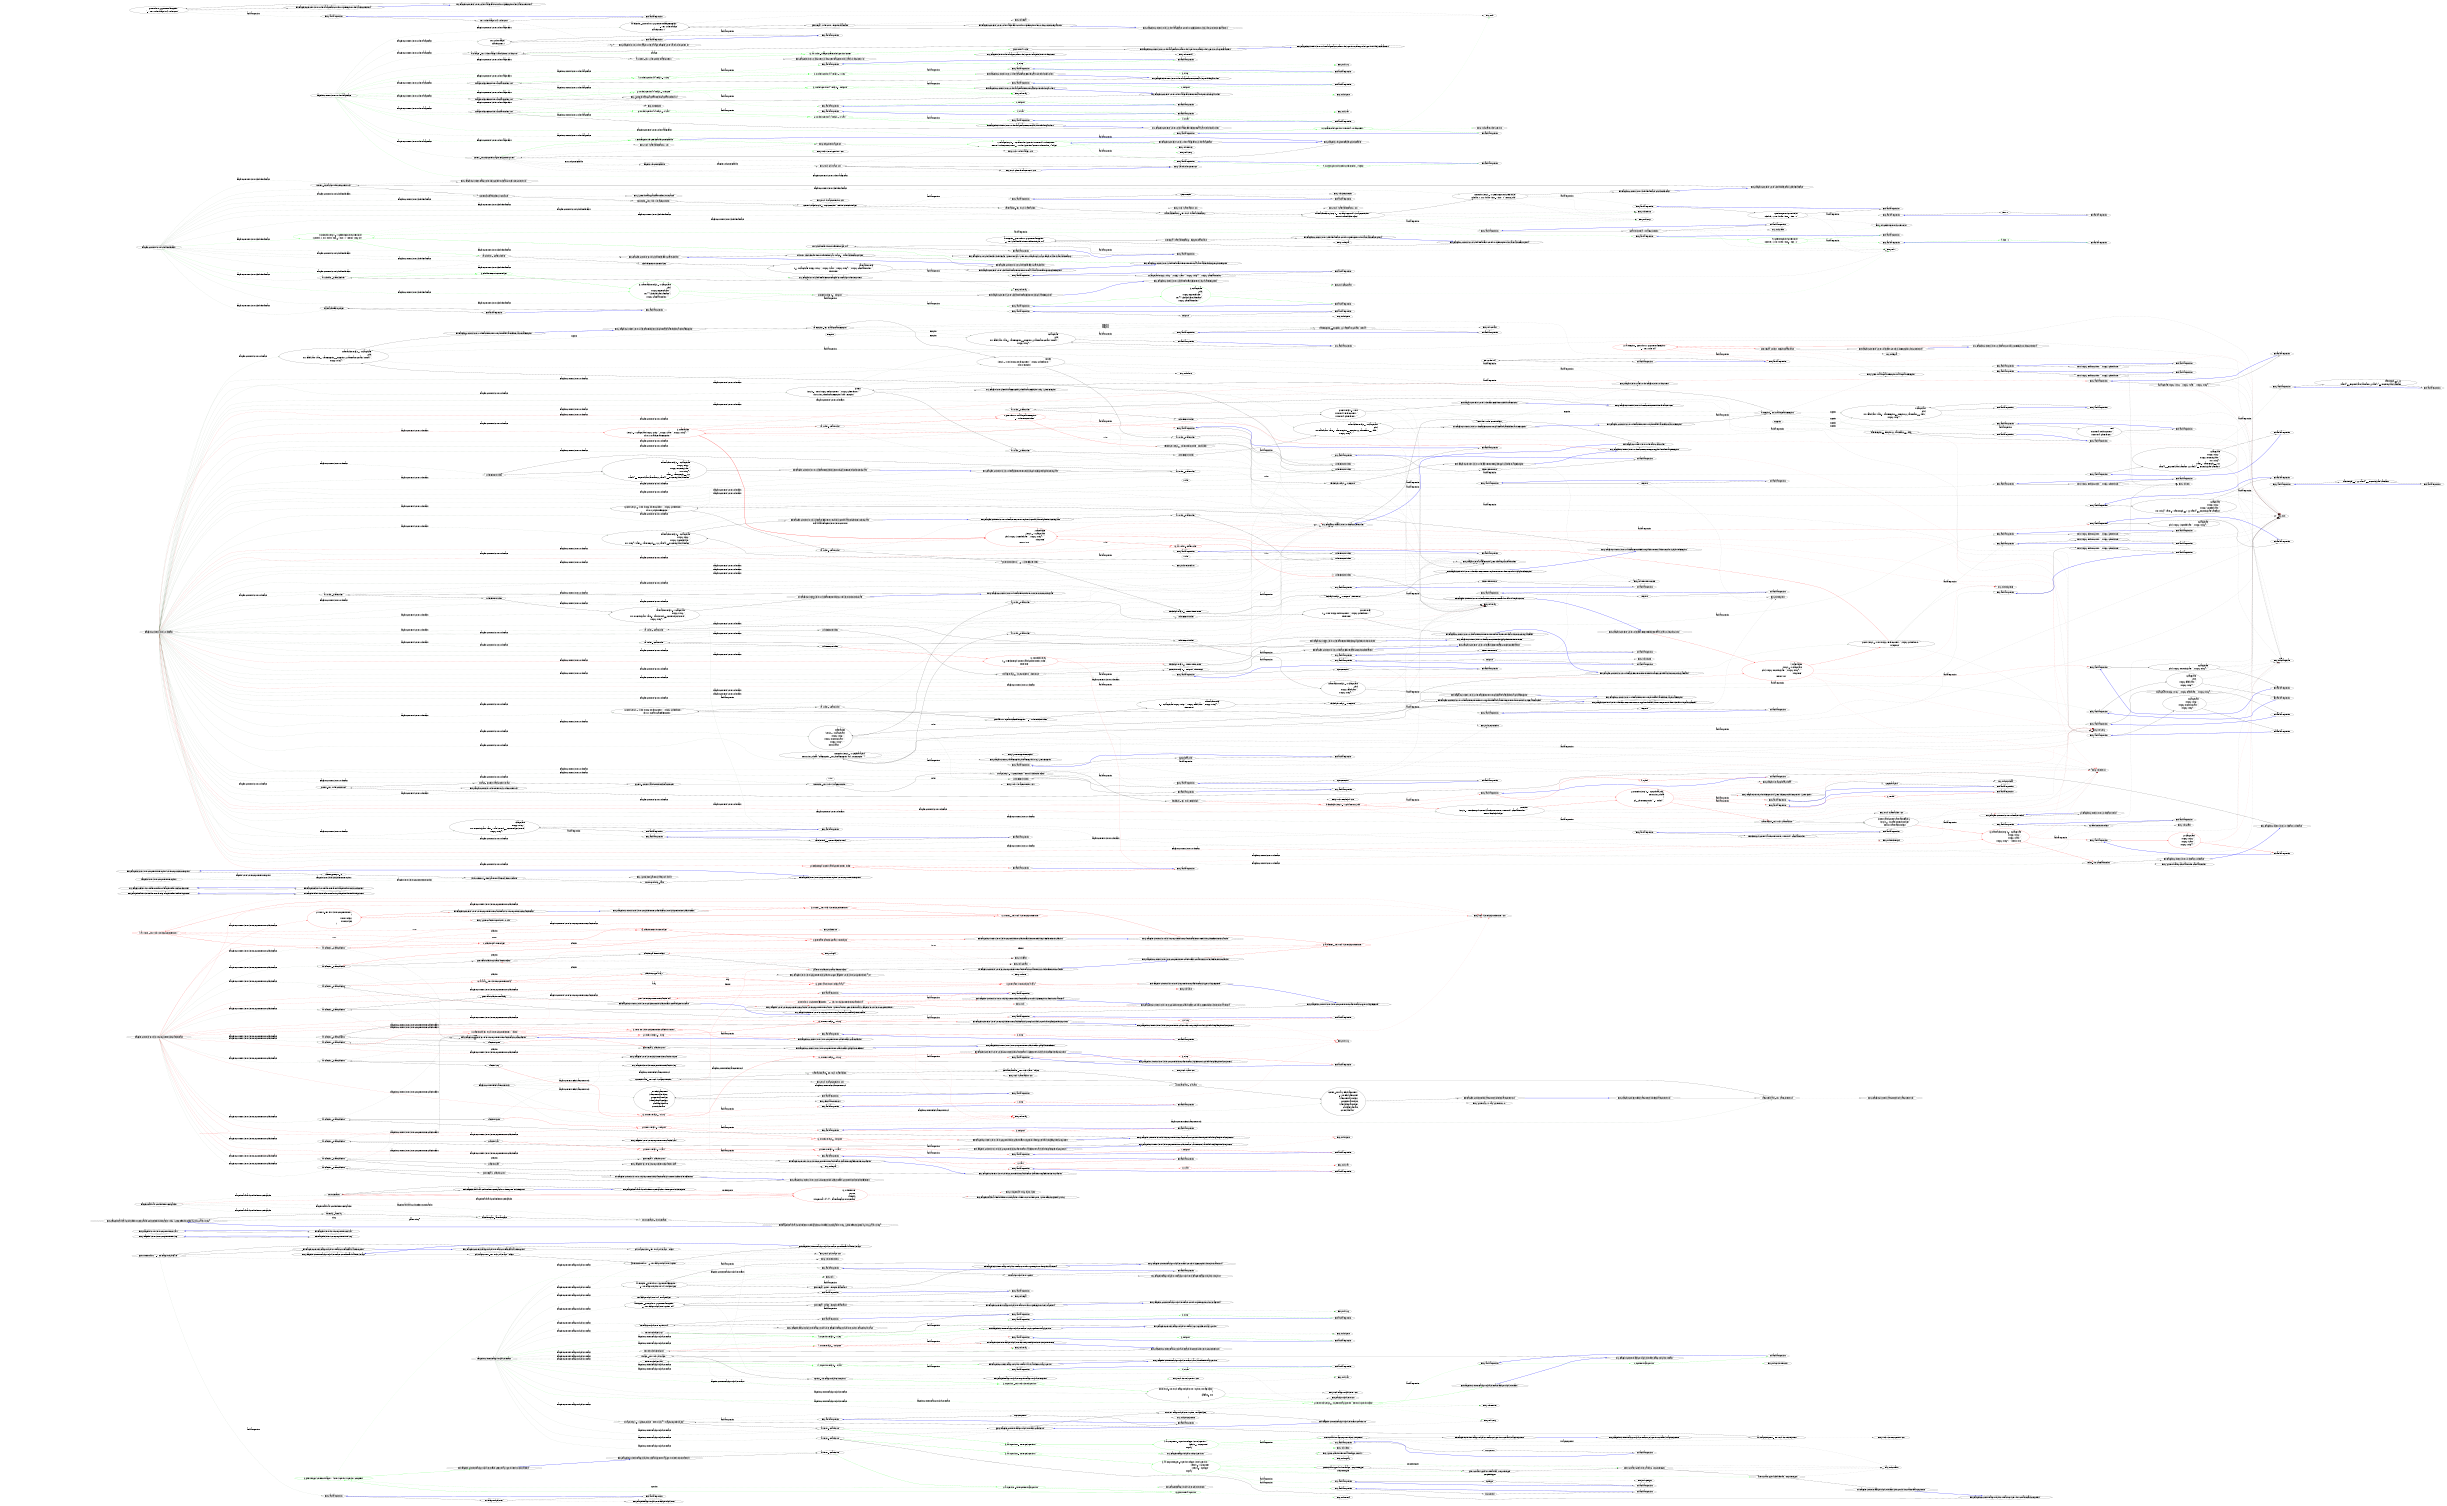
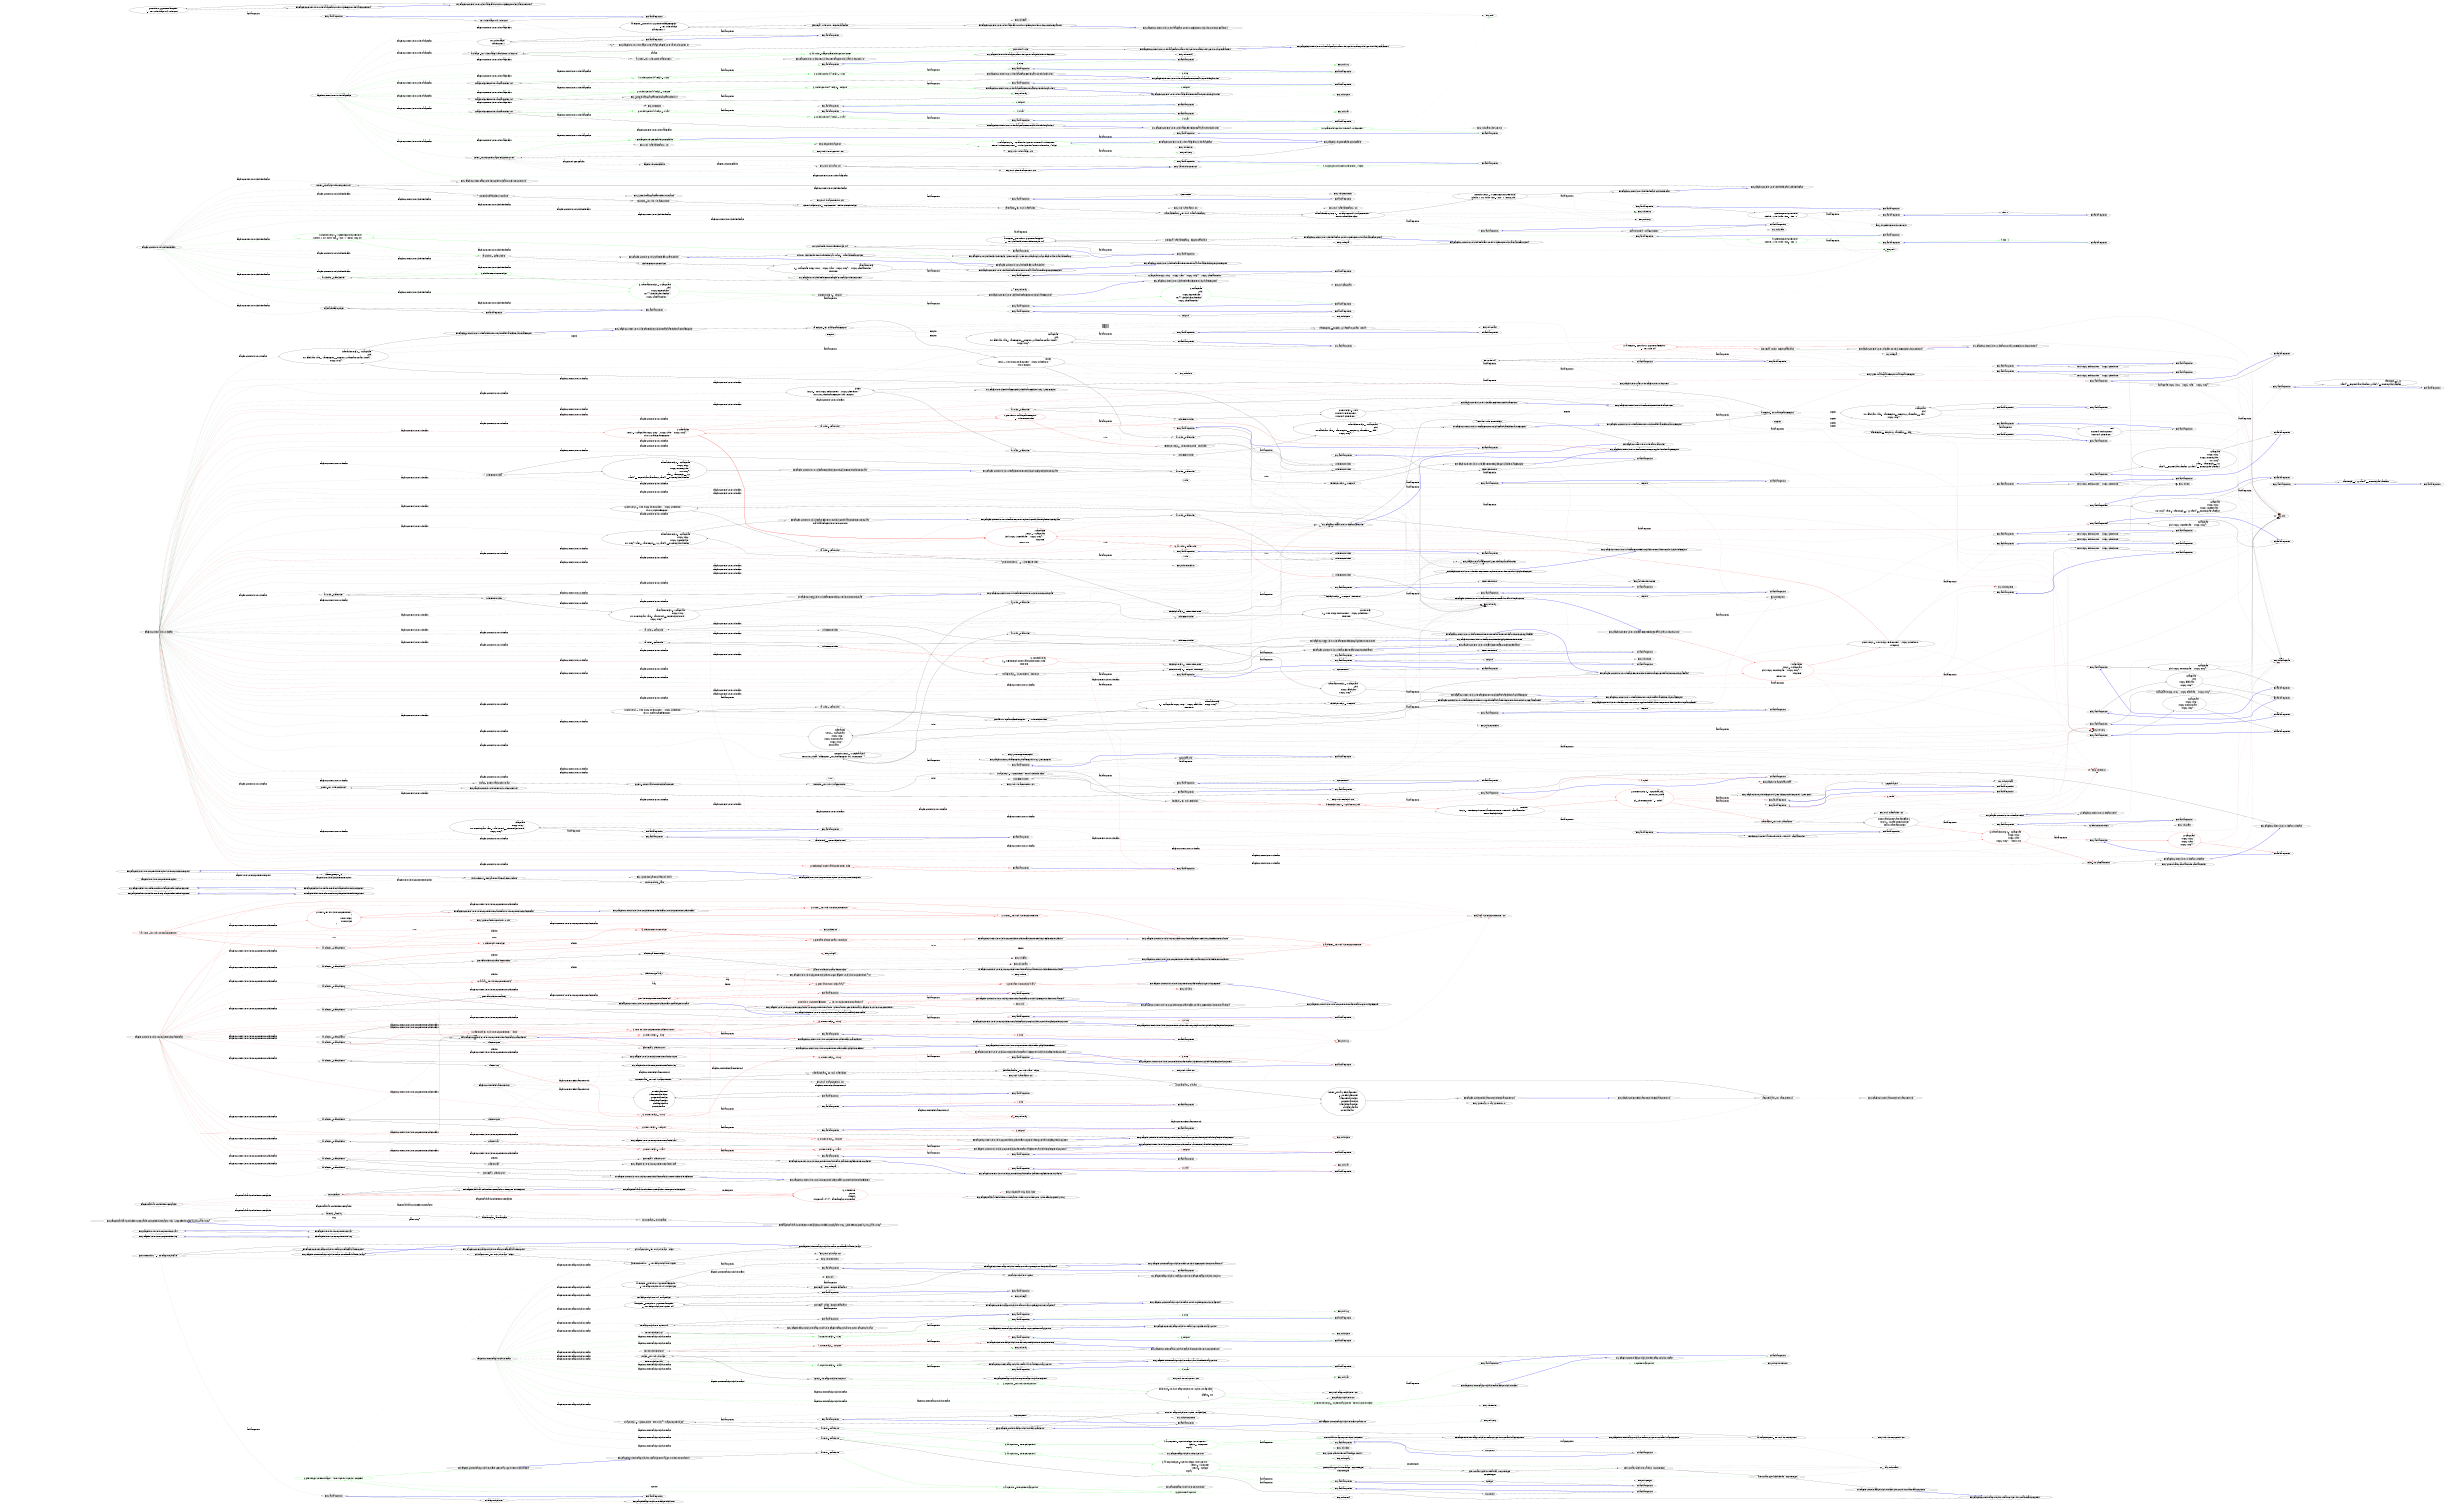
(574, 162) -> (574, 162)
(1891, 840) -> none
(830, 1101) -> none
(1021, 1163) -> none
